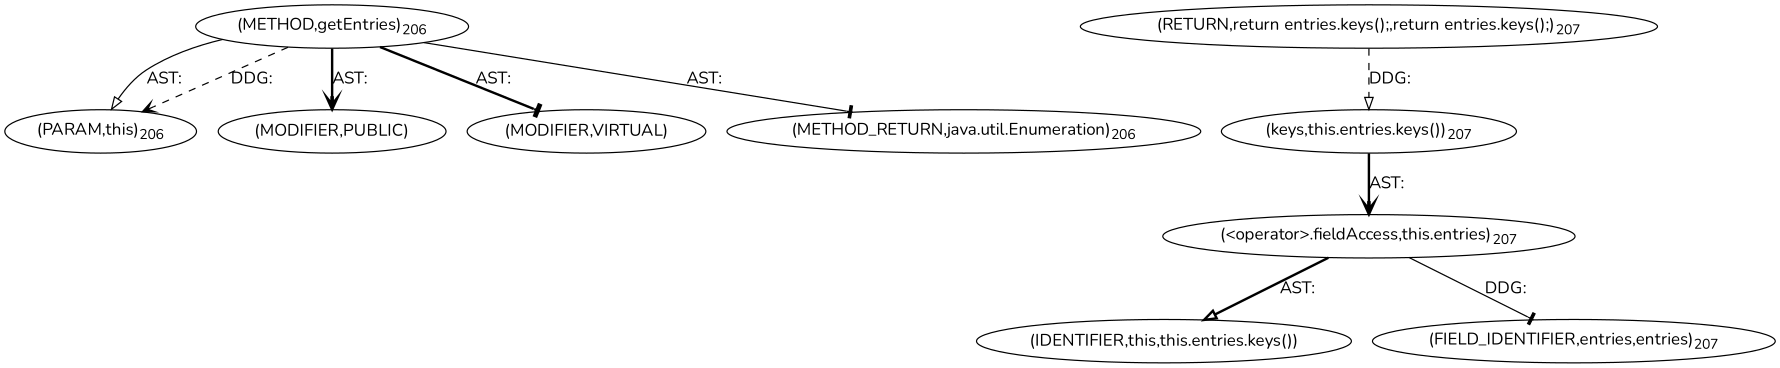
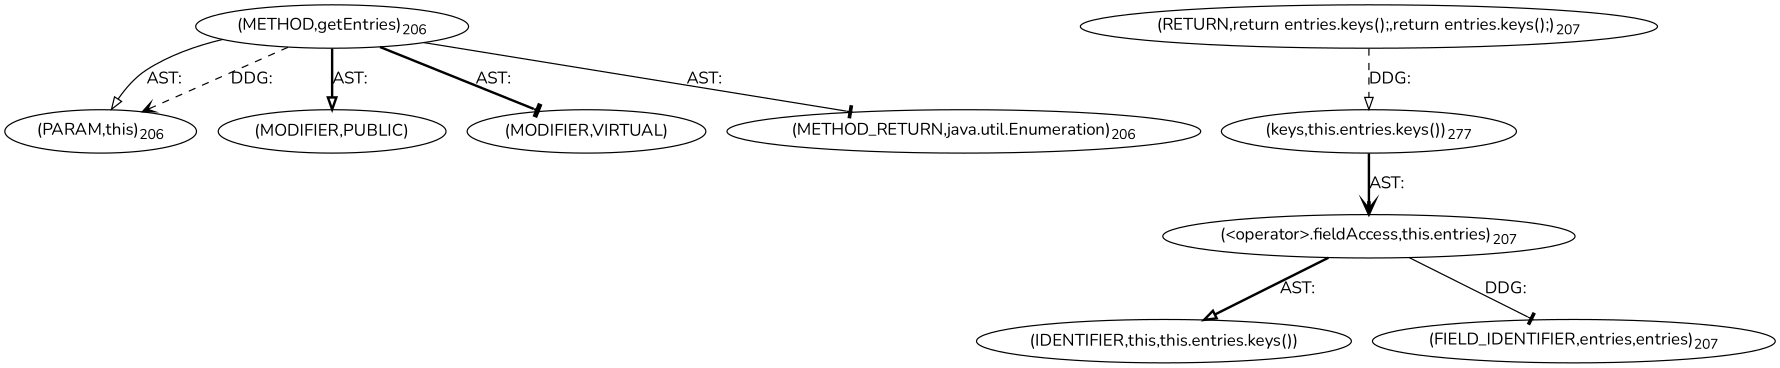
(332, 73) -> (332, 73)
(1460, 130) -> (1460, 130)
